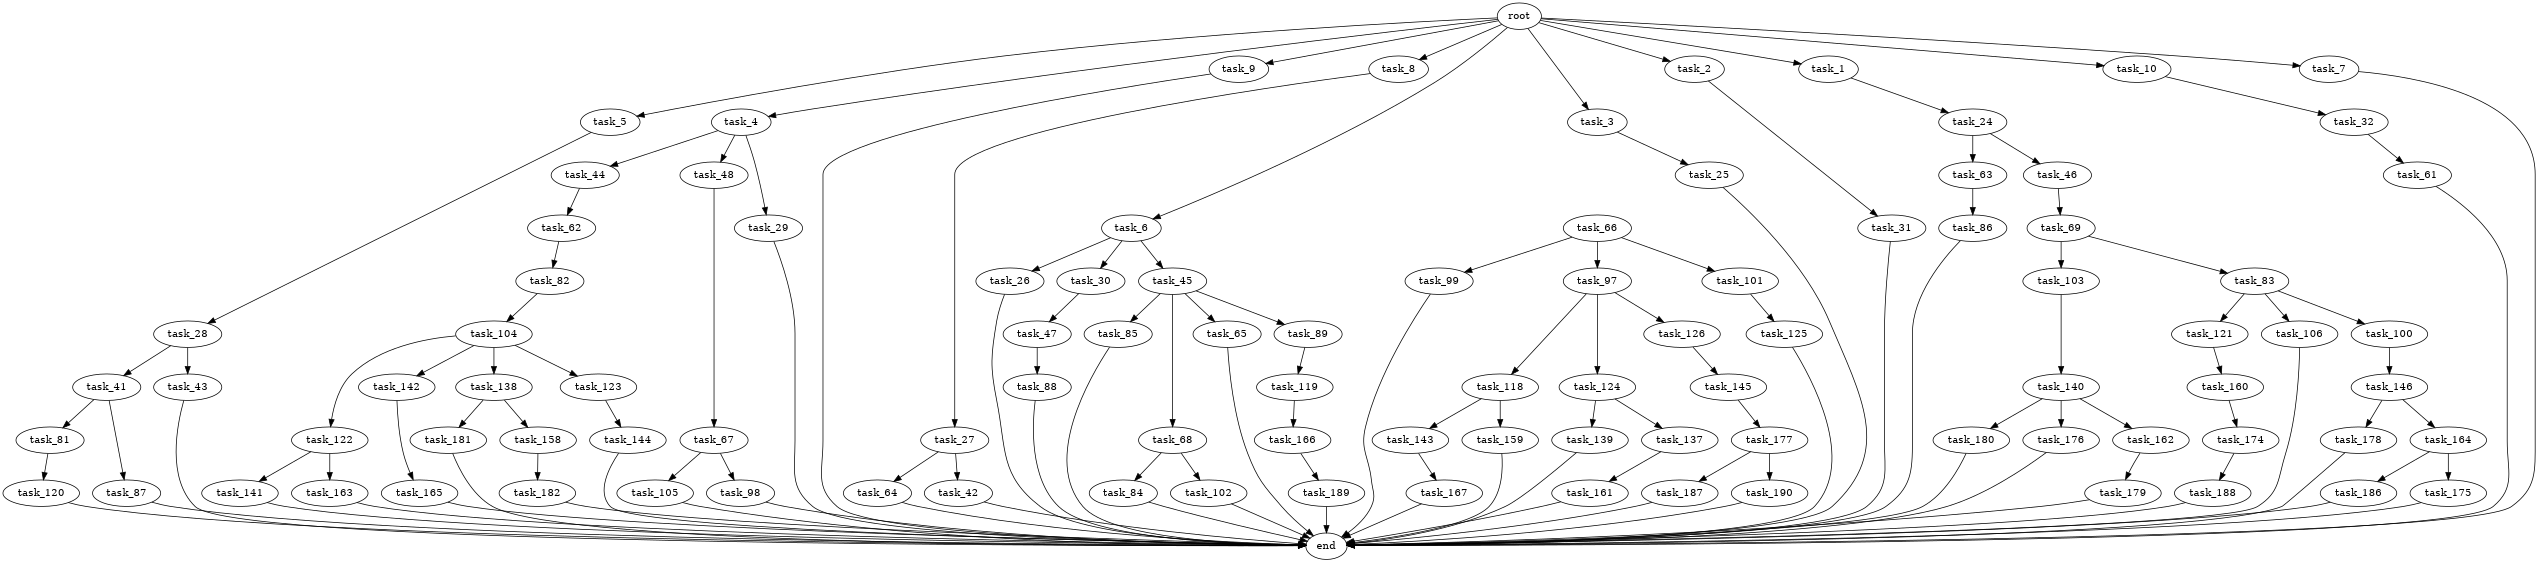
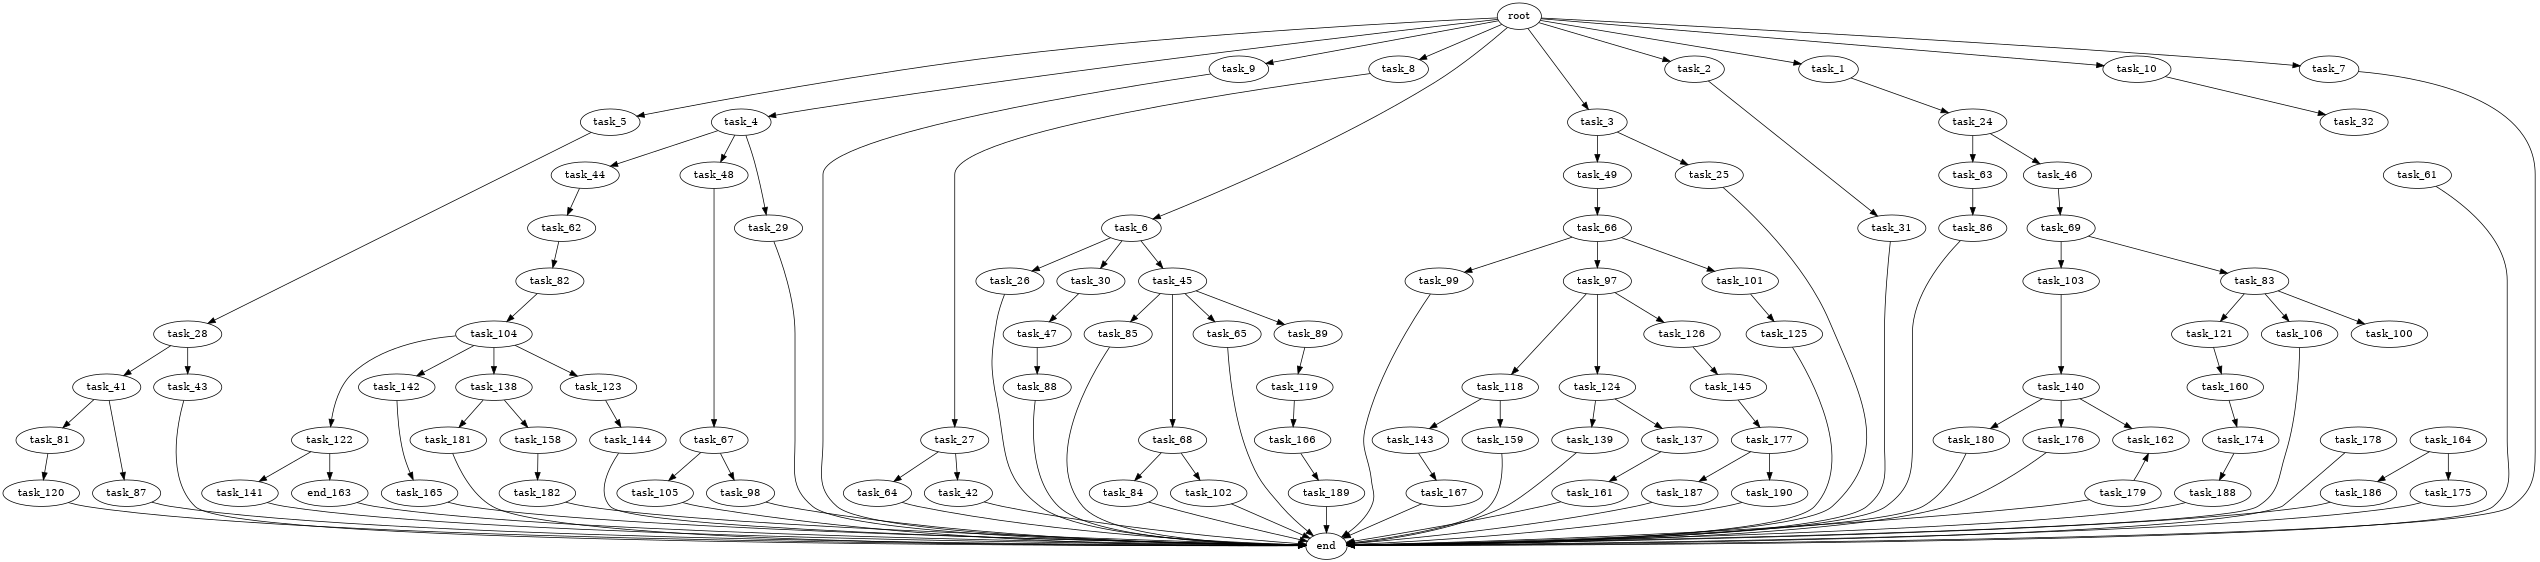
(2383, 146) -> none
none -> (1597, 175)
(2389, 387) -> none
(2134, 463) -> (2140, 471)
(330, 493) -> (330, 493)
